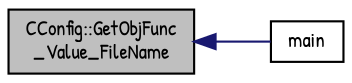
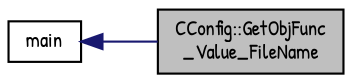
(243, 42) -> (130, 42)
